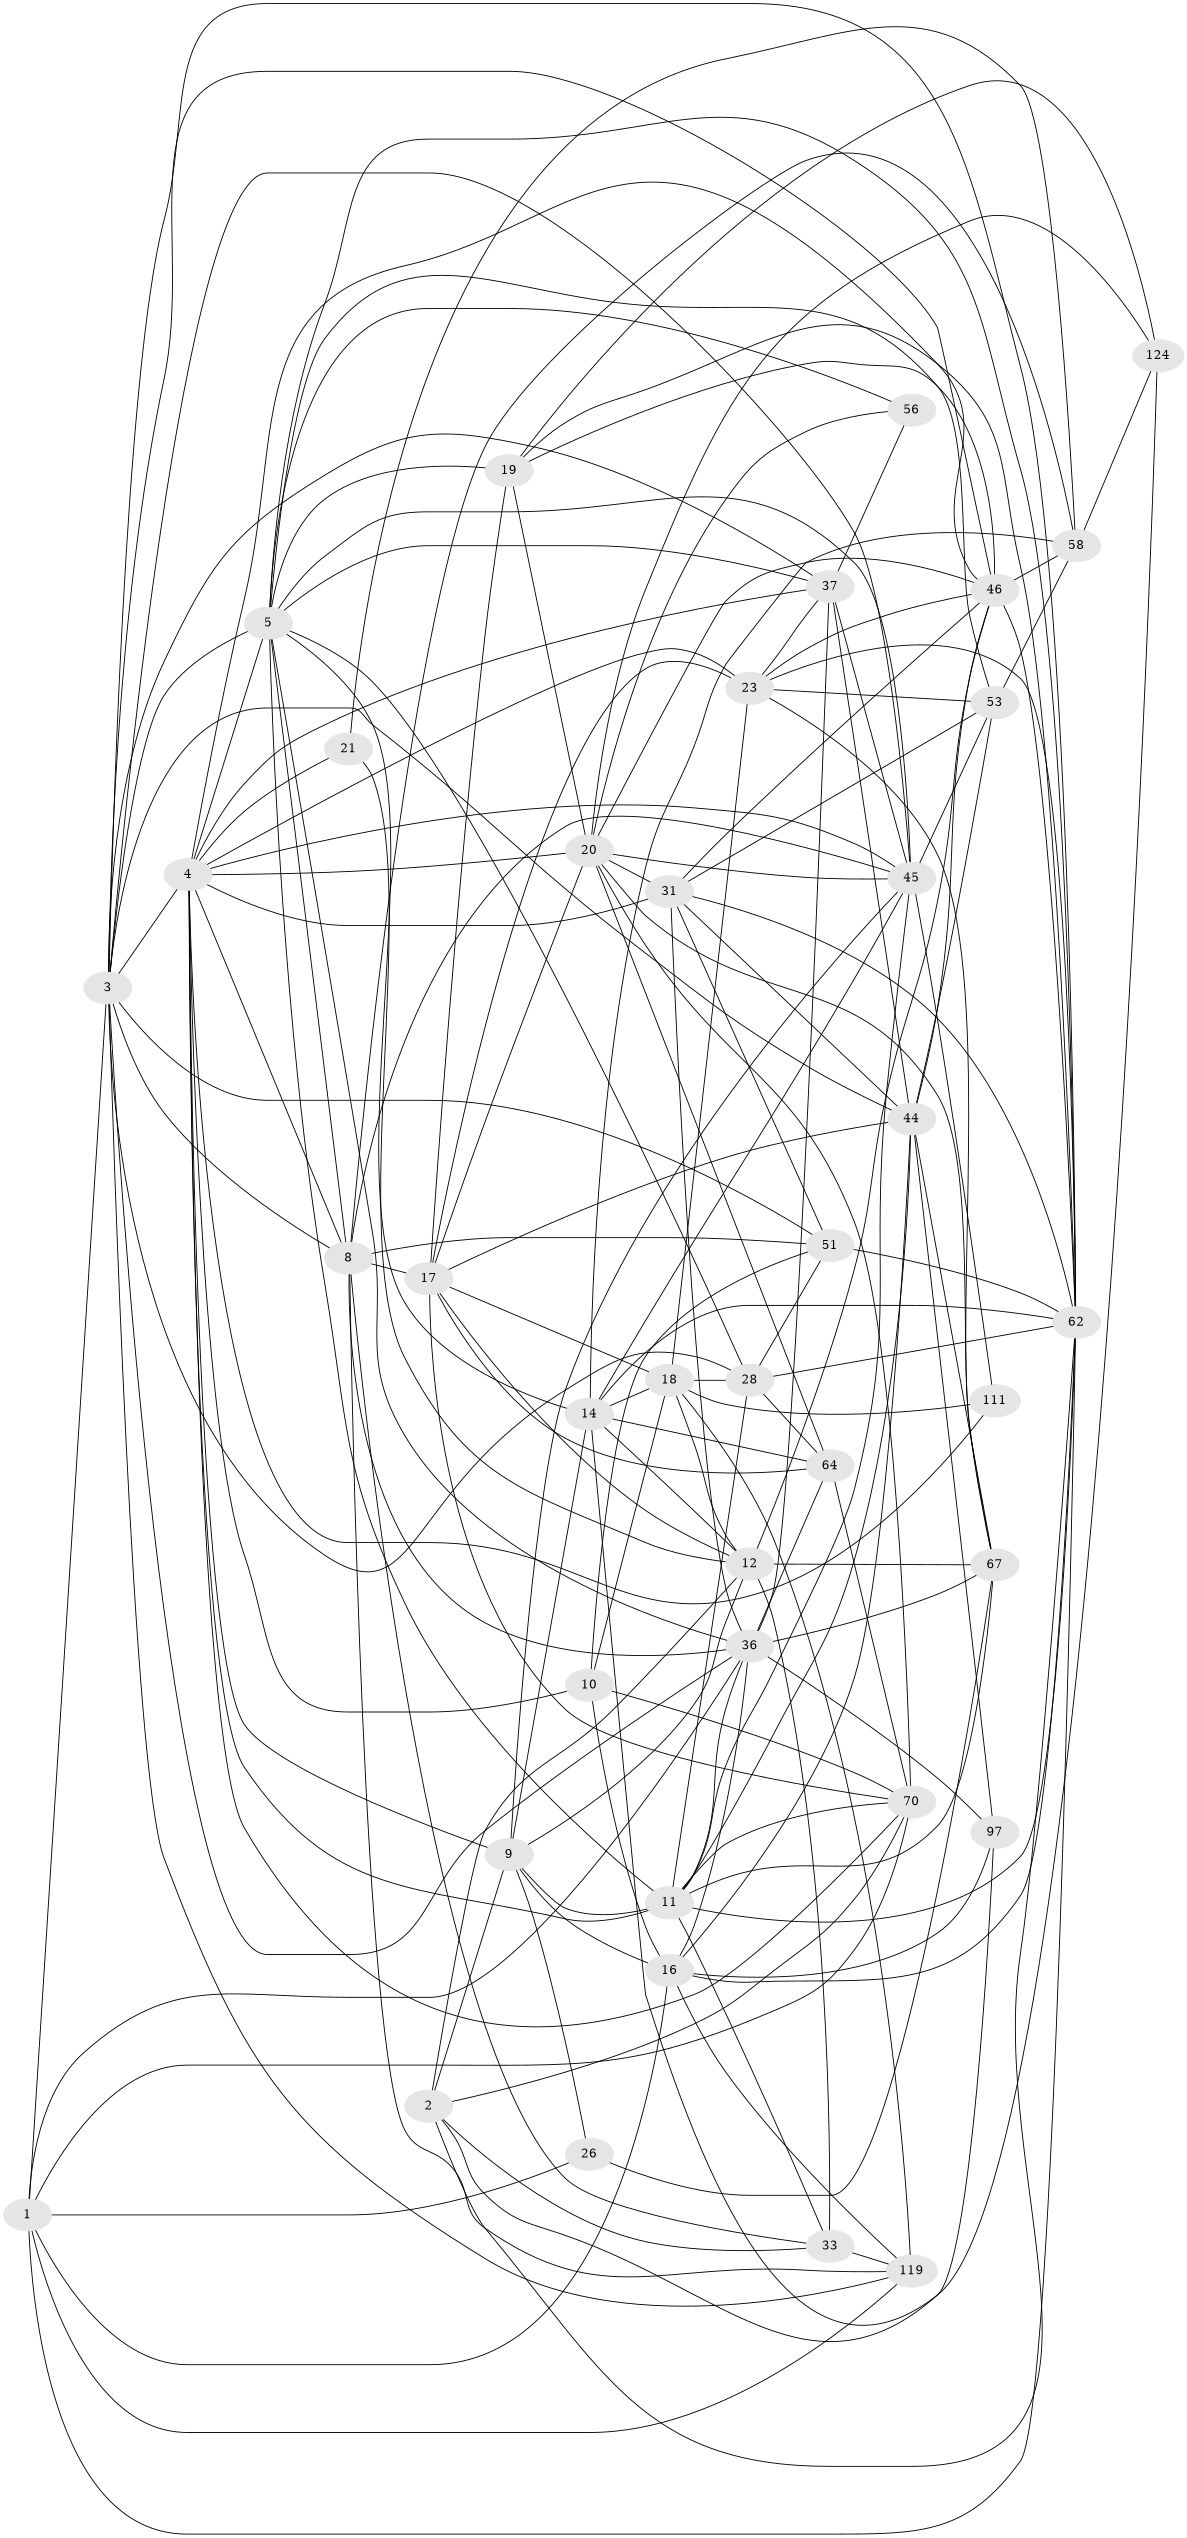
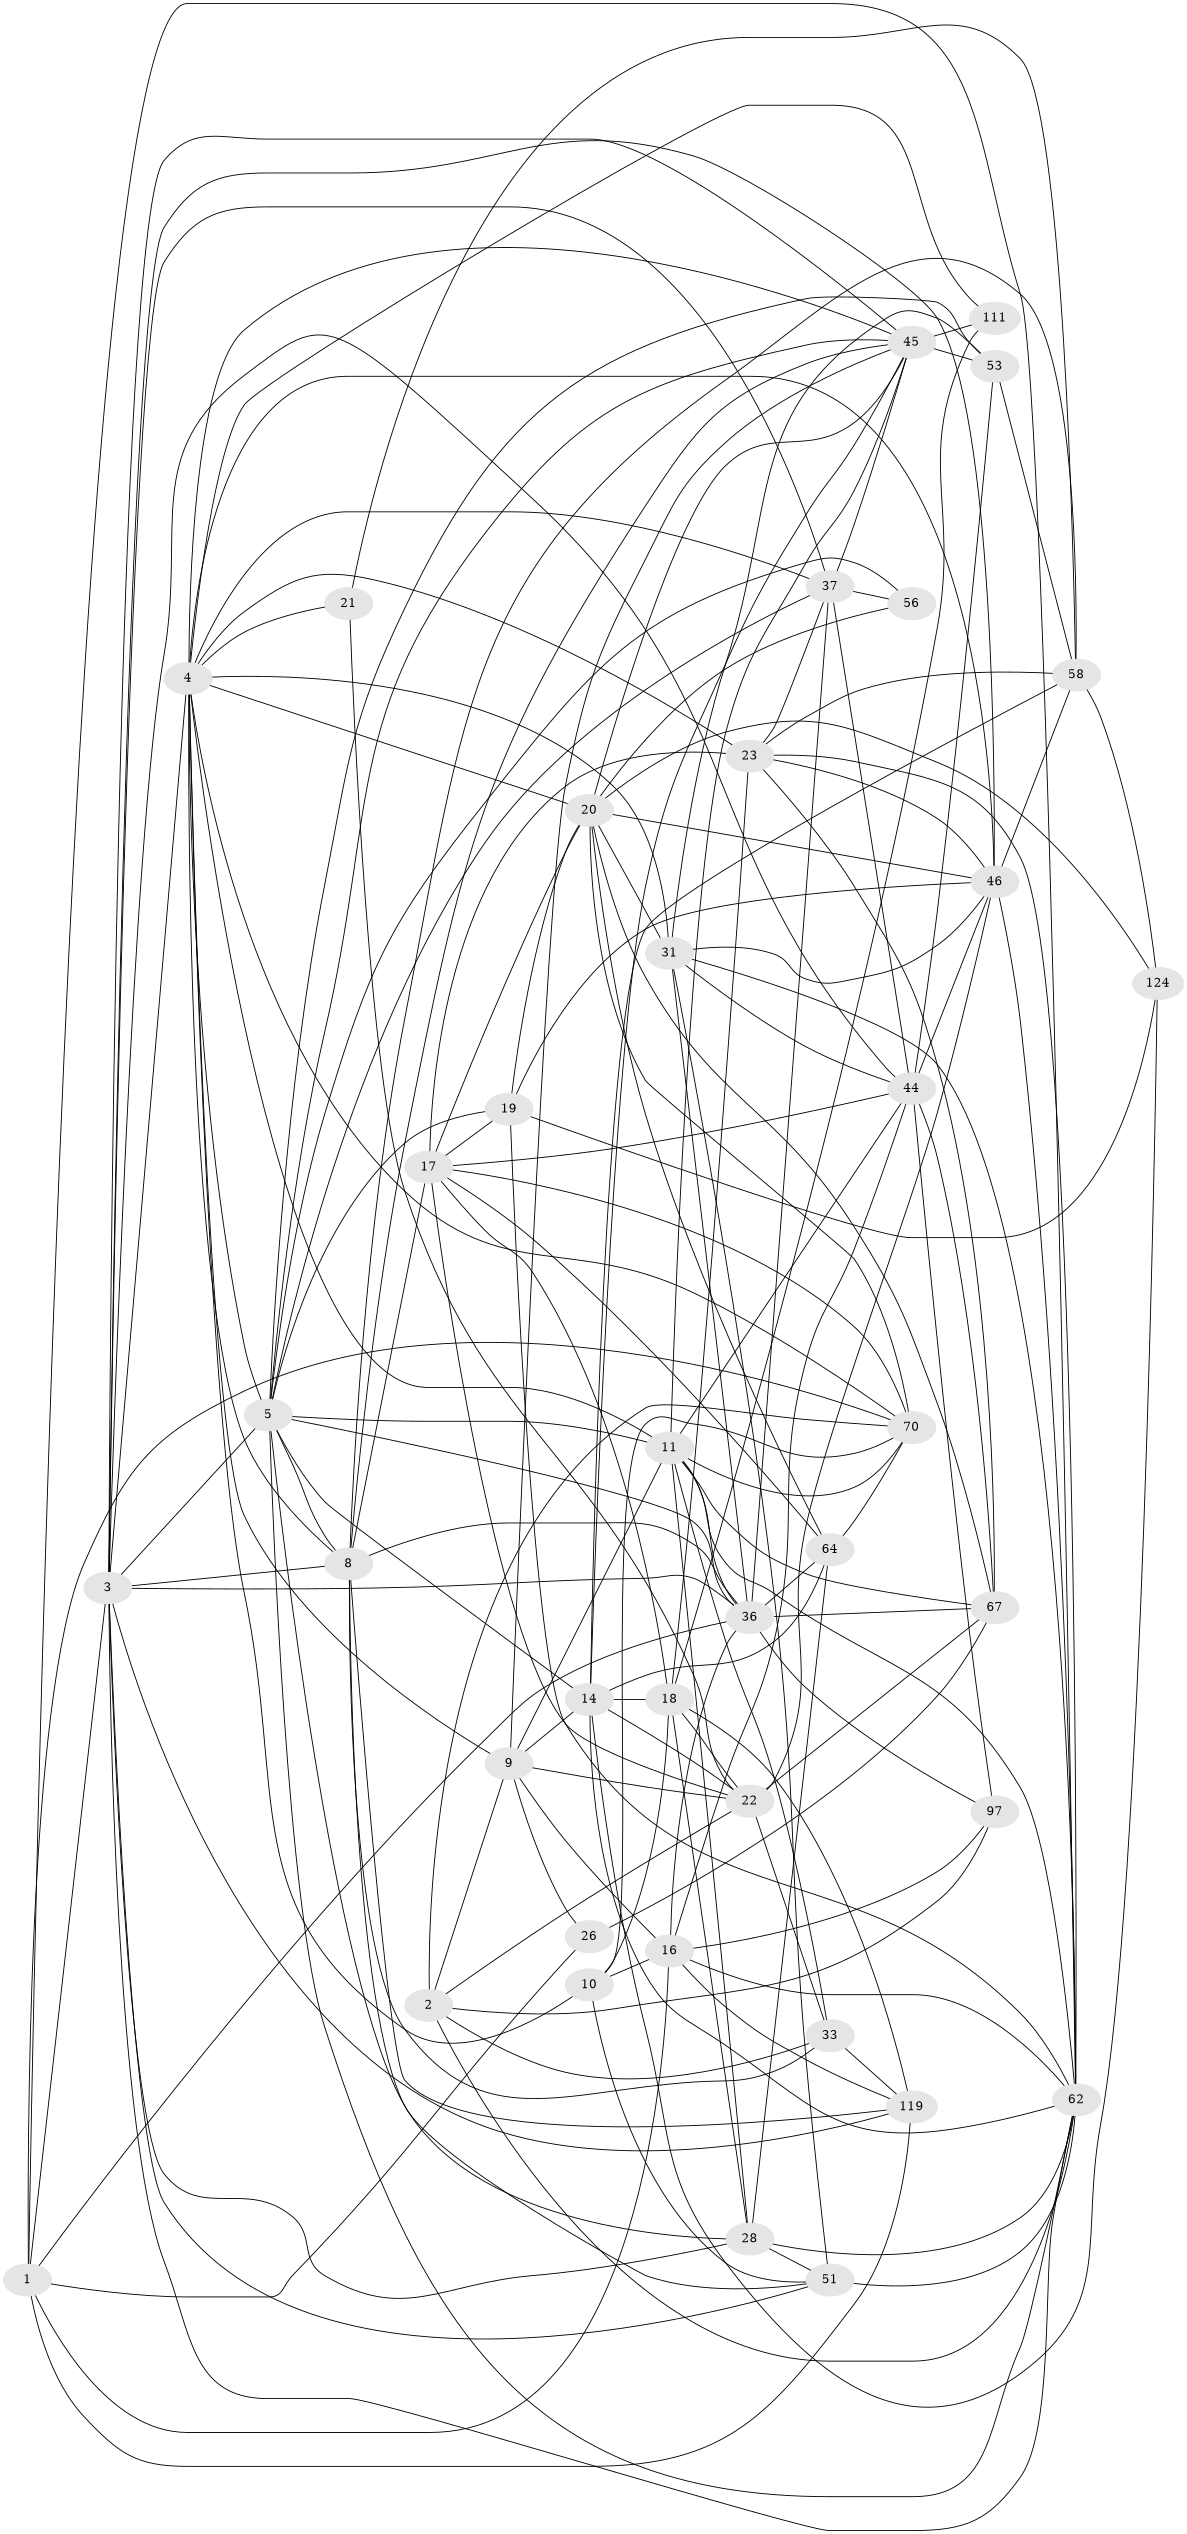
(868, 695) -> (902, 680)
(750, 1564) -> (750, 1801)
